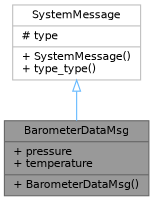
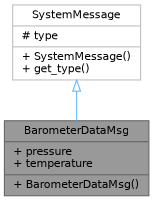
(59, 69) -> (56, 69)
